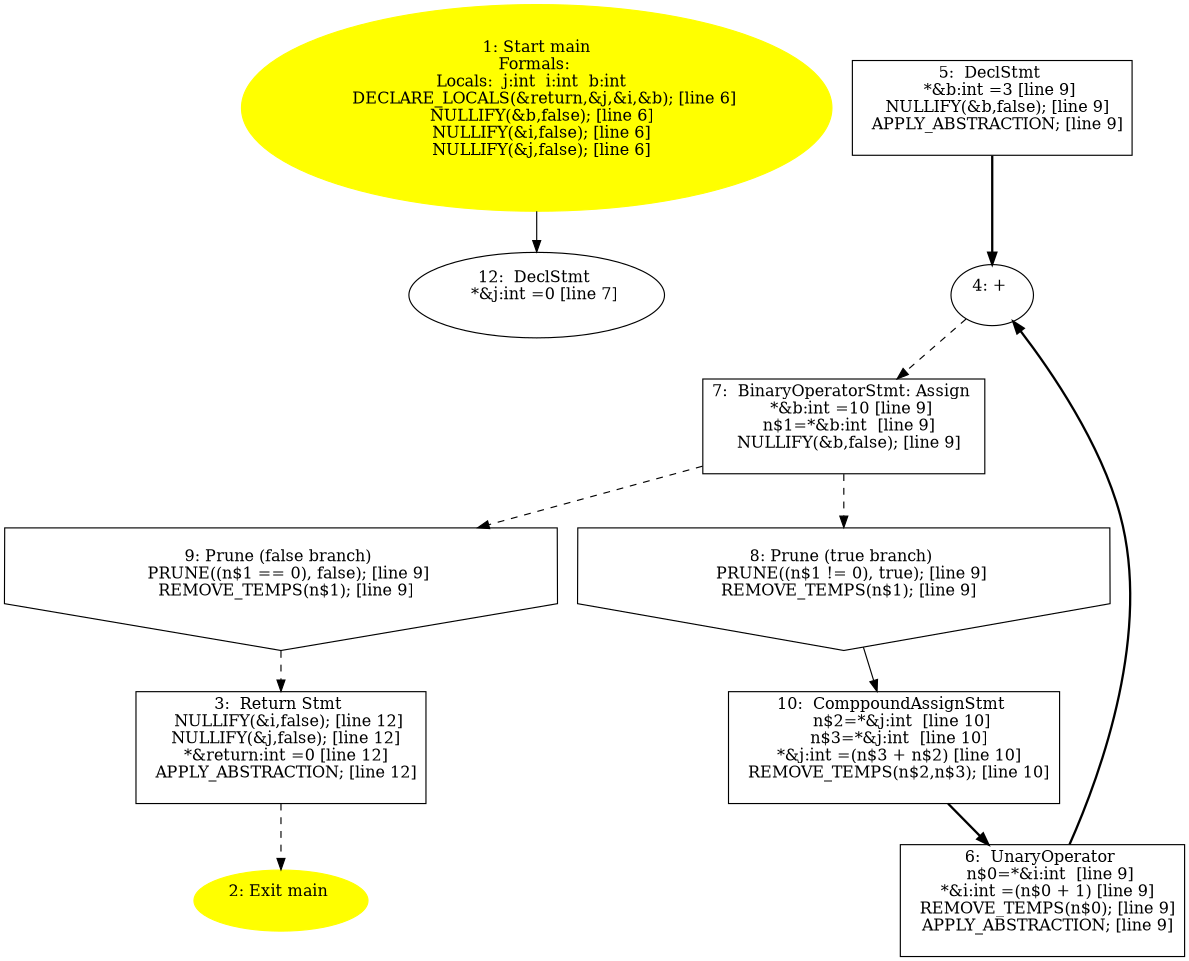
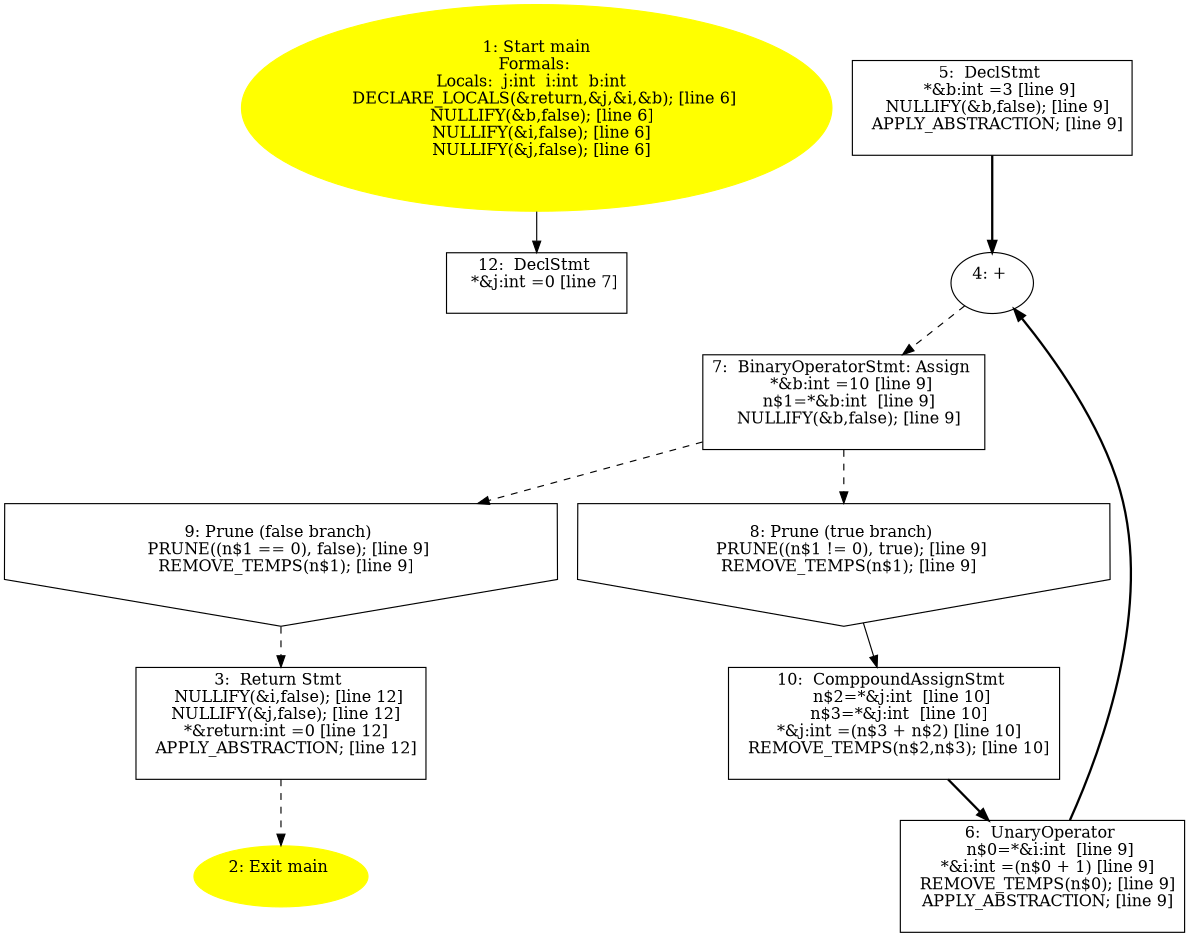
(537, 295) -> (537, 283)
